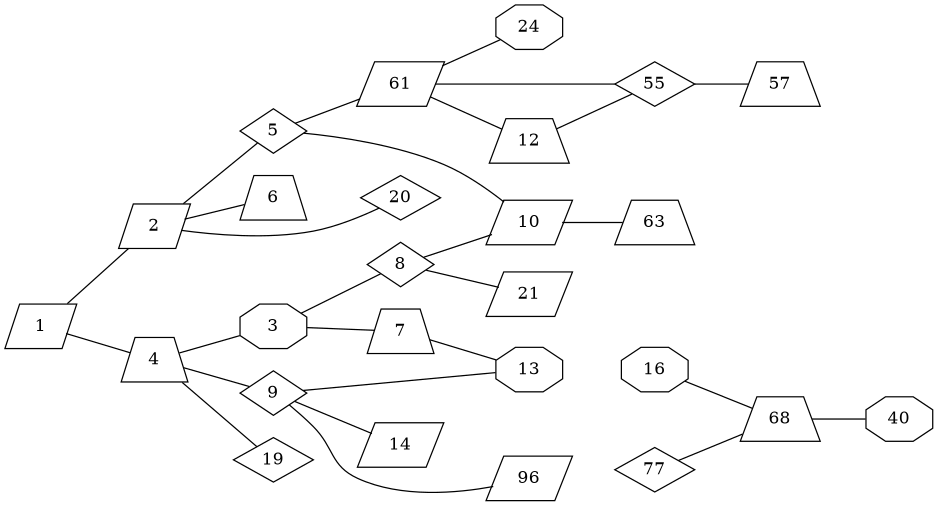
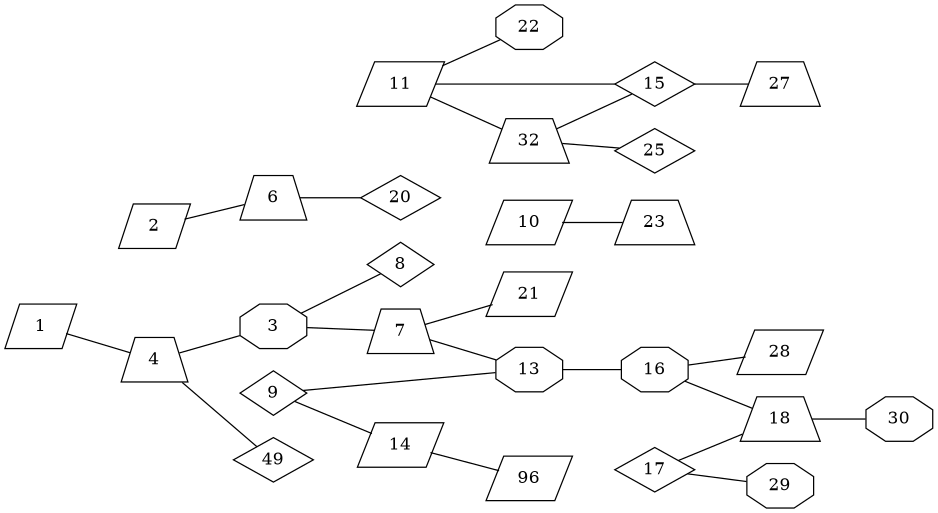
(529, 27) -> (529, 27)
(401, 84) -> (401, 84)
(655, 84) -> (655, 84)
(780, 84) -> (780, 84)
(273, 131) -> none
(529, 141) -> (529, 141)
none -> (655, 151)
(655, 222) -> (655, 222)
(282, 235) -> (330, 198)
(458, 246) -> none
(98, 276) -> none
(463, 279) -> (459, 315)
none -> (780, 352)
none -> (592, 370)
(217, 377) -> none
(780, 419) -> (780, 419)
(899, 419) -> (899, 419)
(273, 460) -> (273, 460)
(655, 470) -> (655, 470)
(375, 485) -> (465, 462)
none -> (780, 486)
